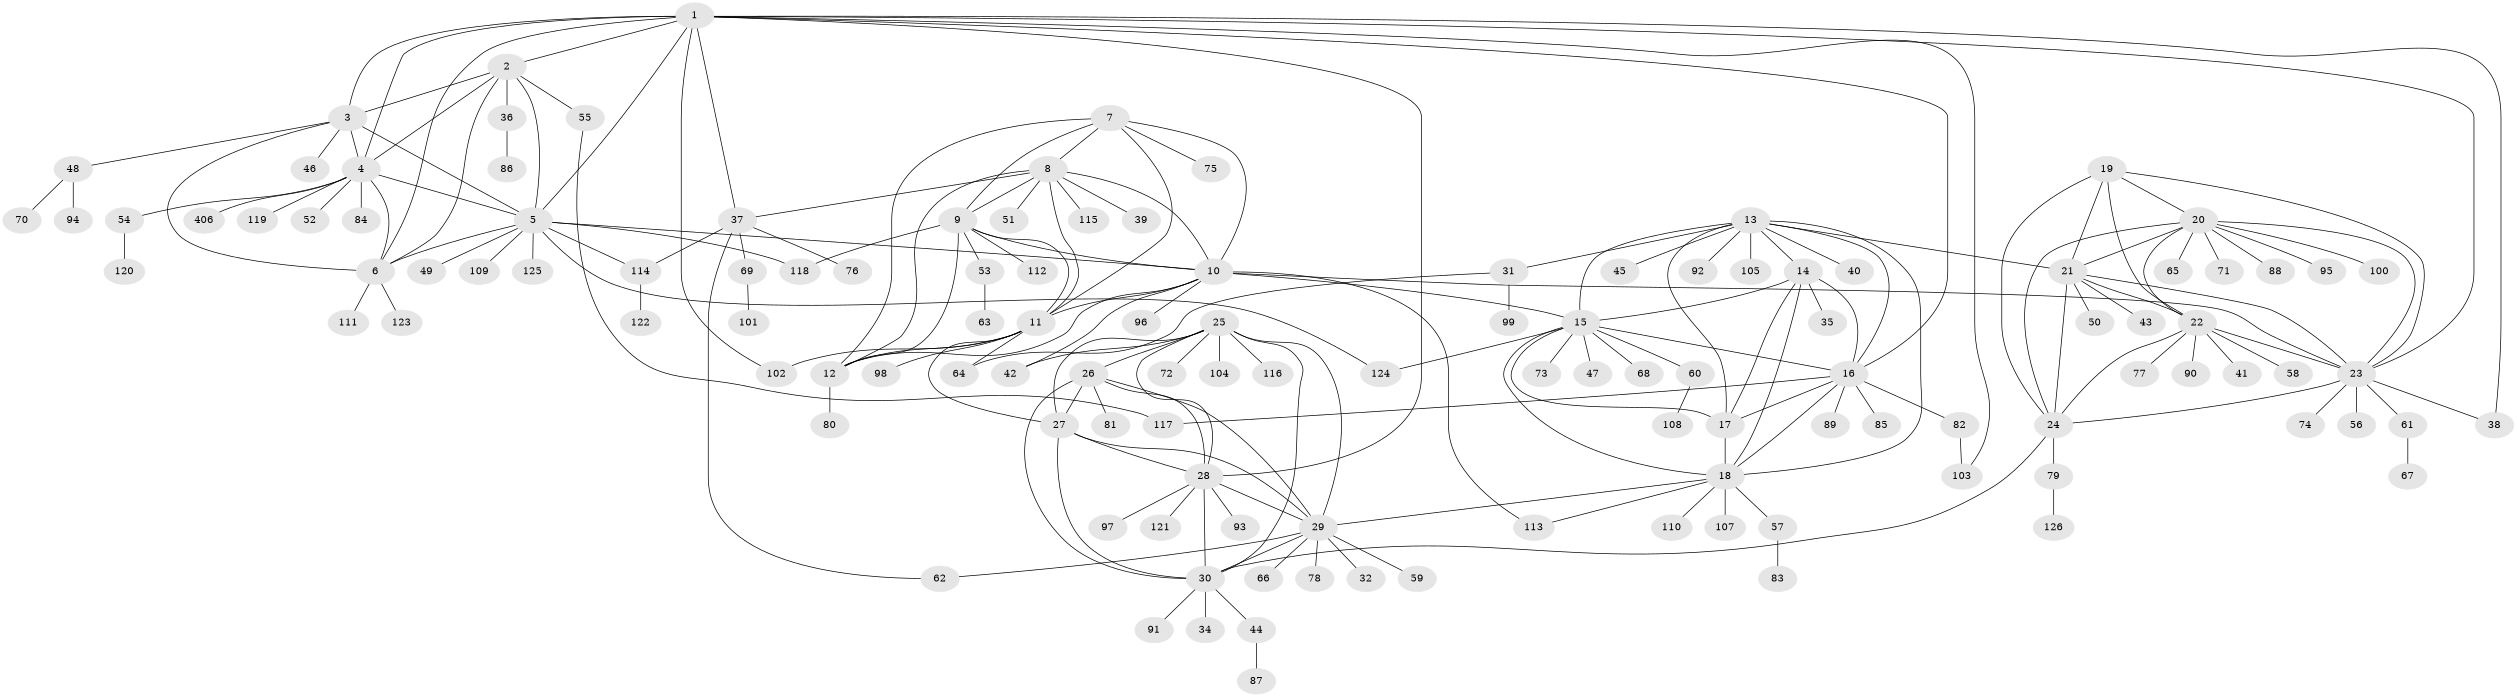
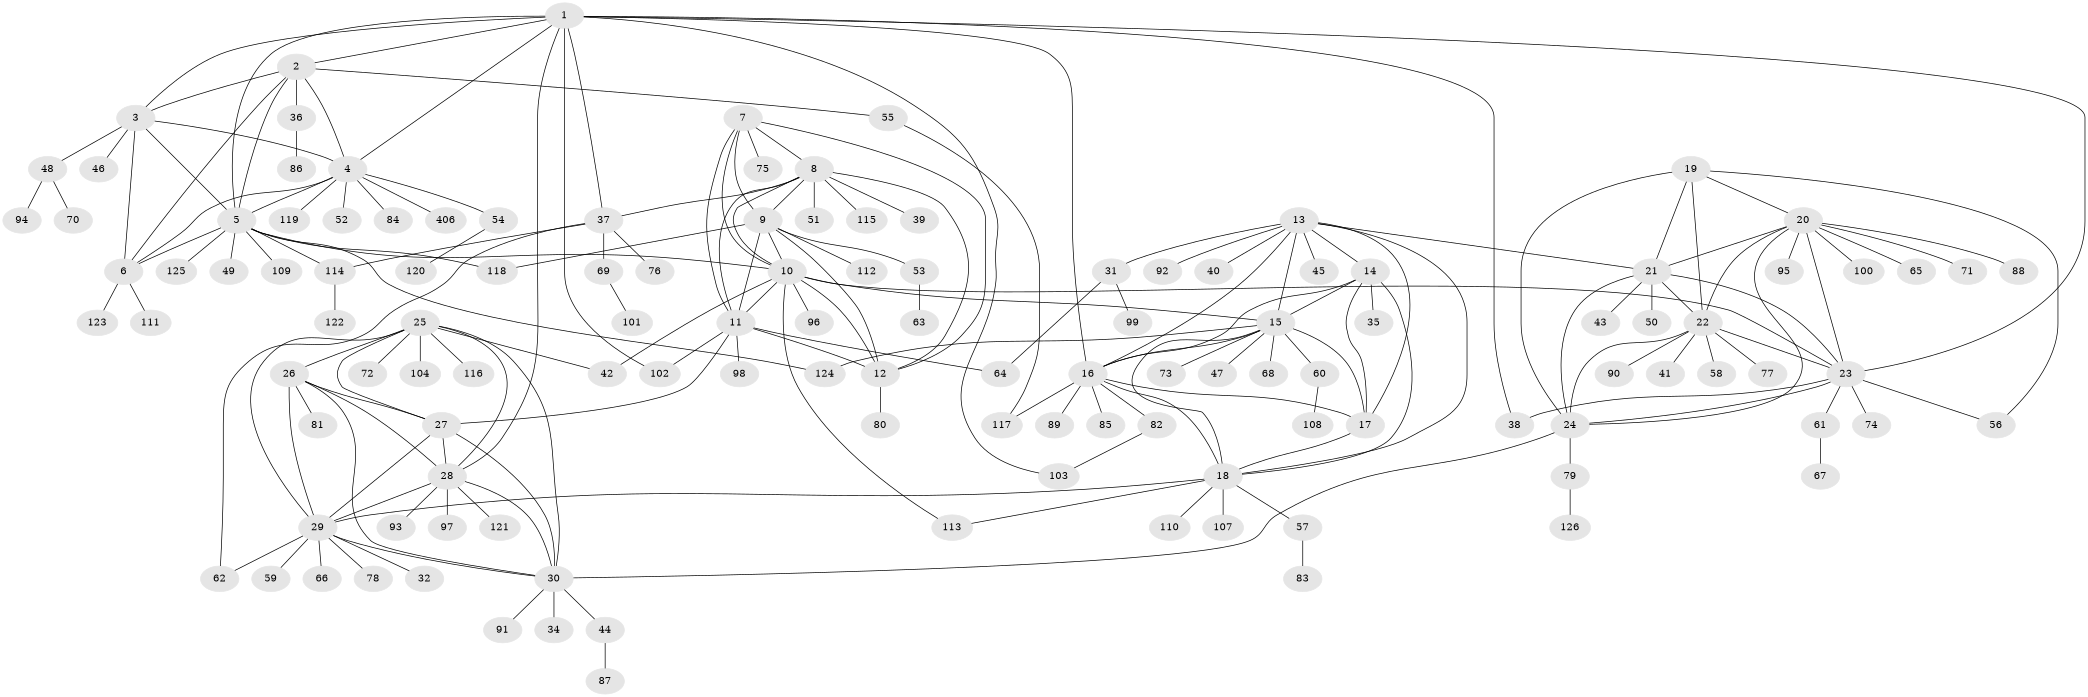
(469, 65) -> none
(2341, 217) -> (1974, 211)
(1751, 272) -> none
